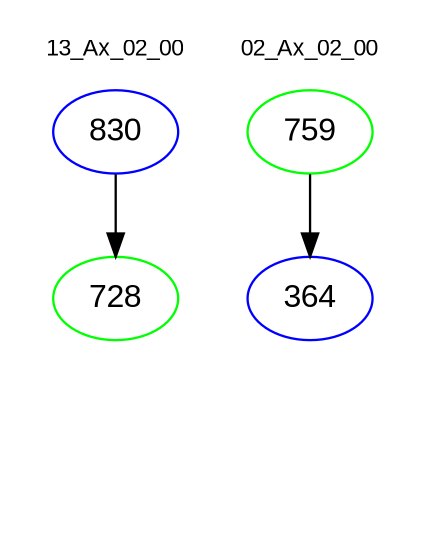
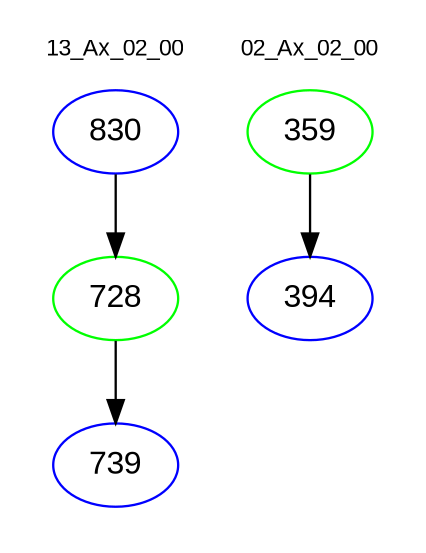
(310, 132) -> (310, 132)
(310, 298) -> (310, 298)
none -> (116, 465)
